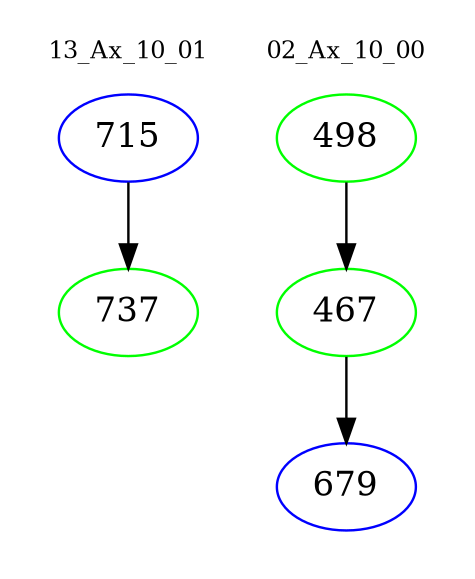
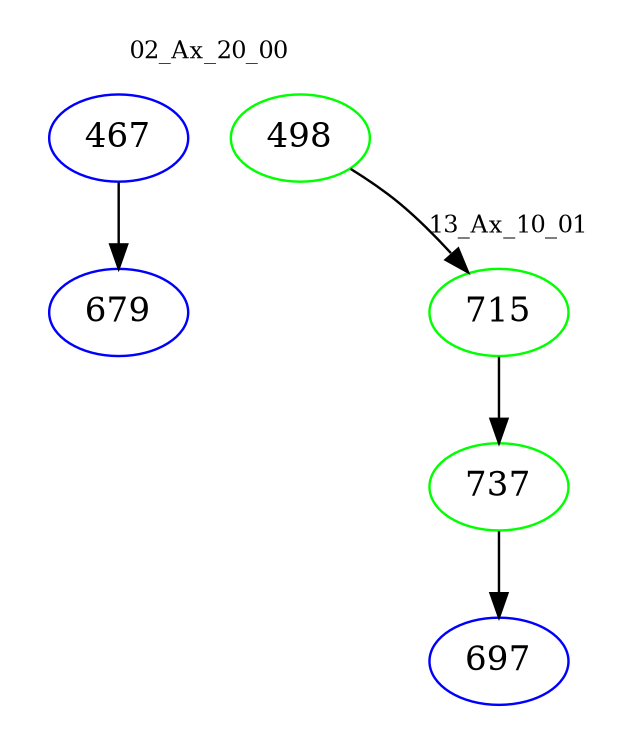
(346, 52) -> (210, 52)
(128, 138) -> (499, 312)
(346, 213) -> (426, 227)
(346, 312) -> (119, 138)
none -> (499, 661)
